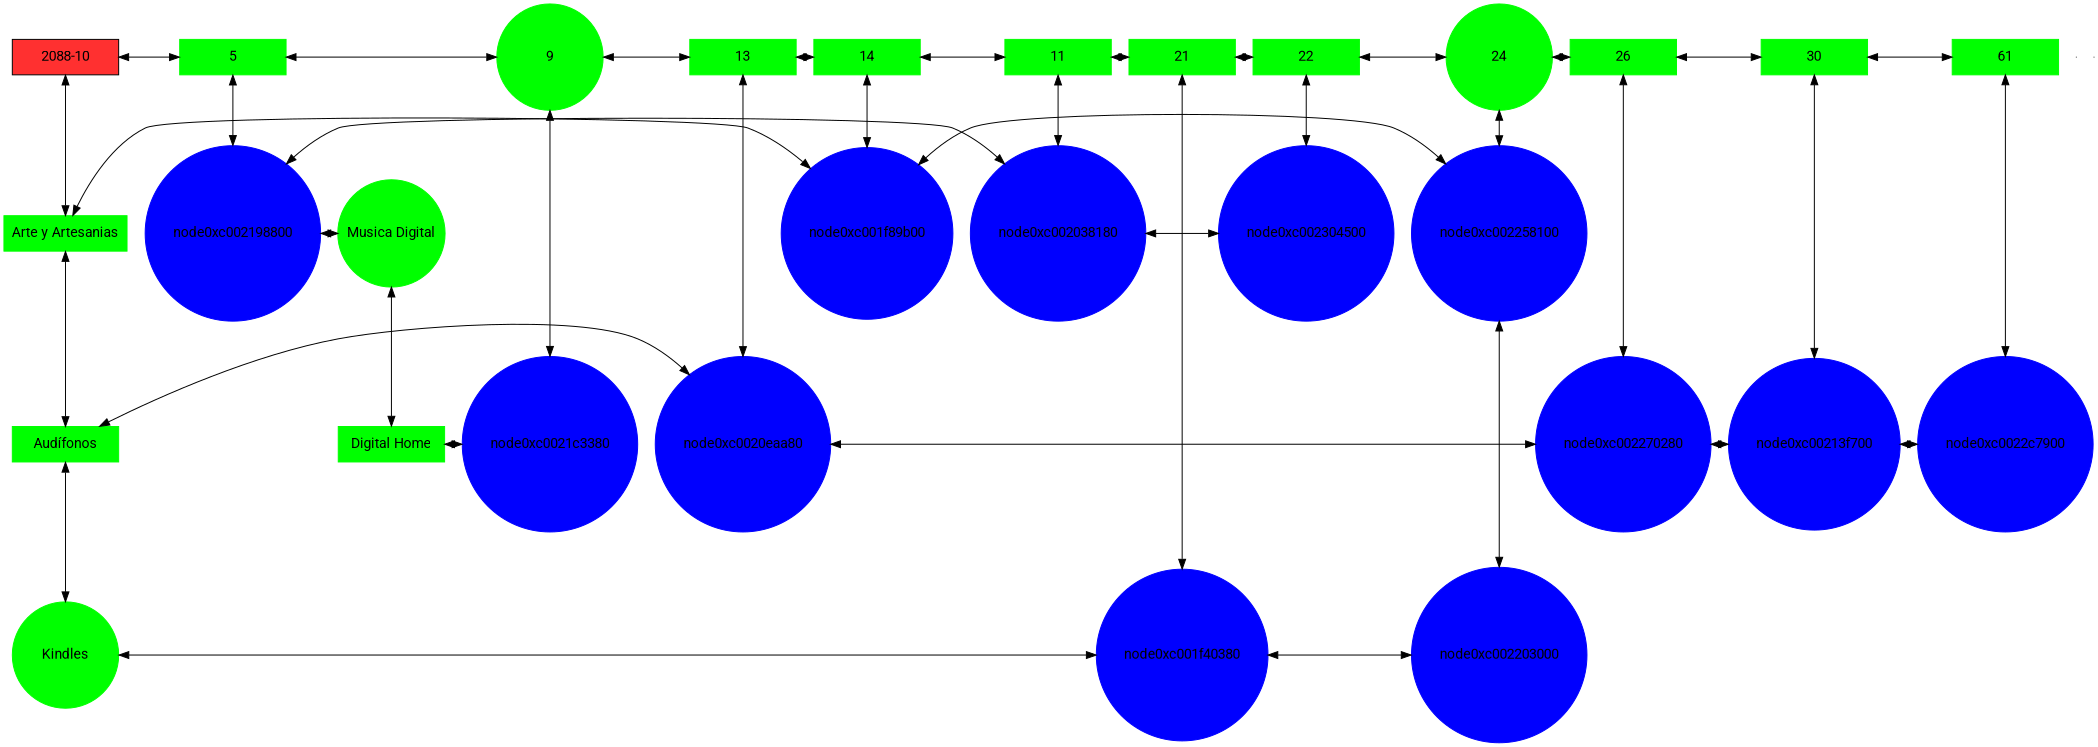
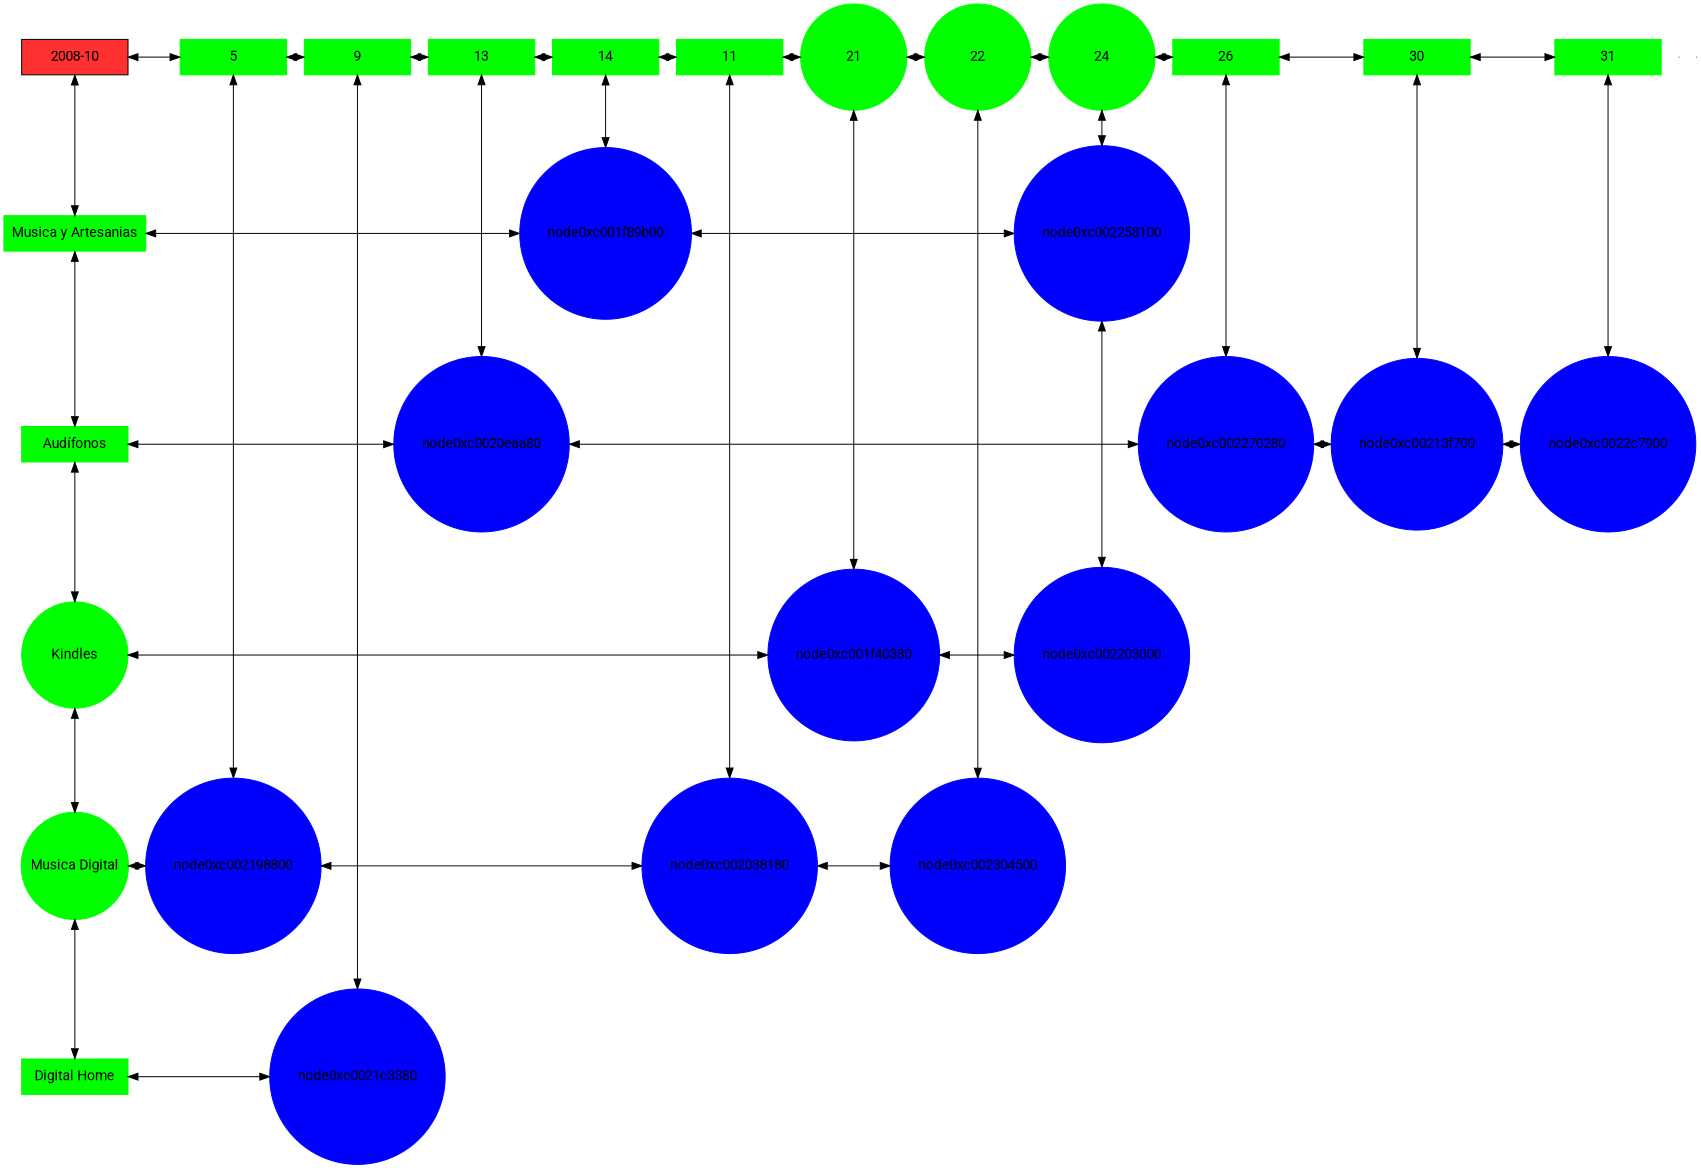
(65, 57) -> (75, 57)
(550, 57) -> (357, 57)
(1182, 57) -> (854, 57)
(1306, 57) -> (978, 57)
(2005, 57) -> (1608, 57)
(65, 233) -> (75, 233)
none -> (75, 760)
